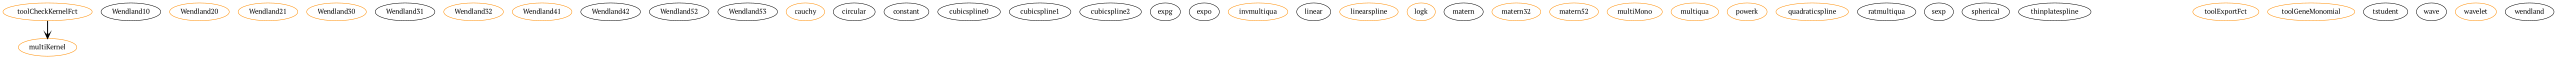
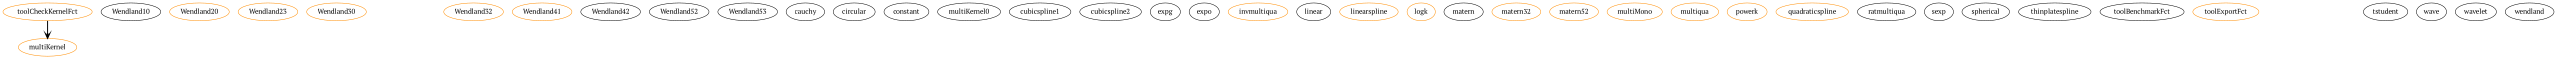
(268, 12) -> (268, 12)
(405, 12) -> none
(805, 12) -> (805, 12)
(969, 12) -> (969, 12)
none -> (2142, 12)
(2311, 12) -> none
(2476, 12) -> (2476, 12)
